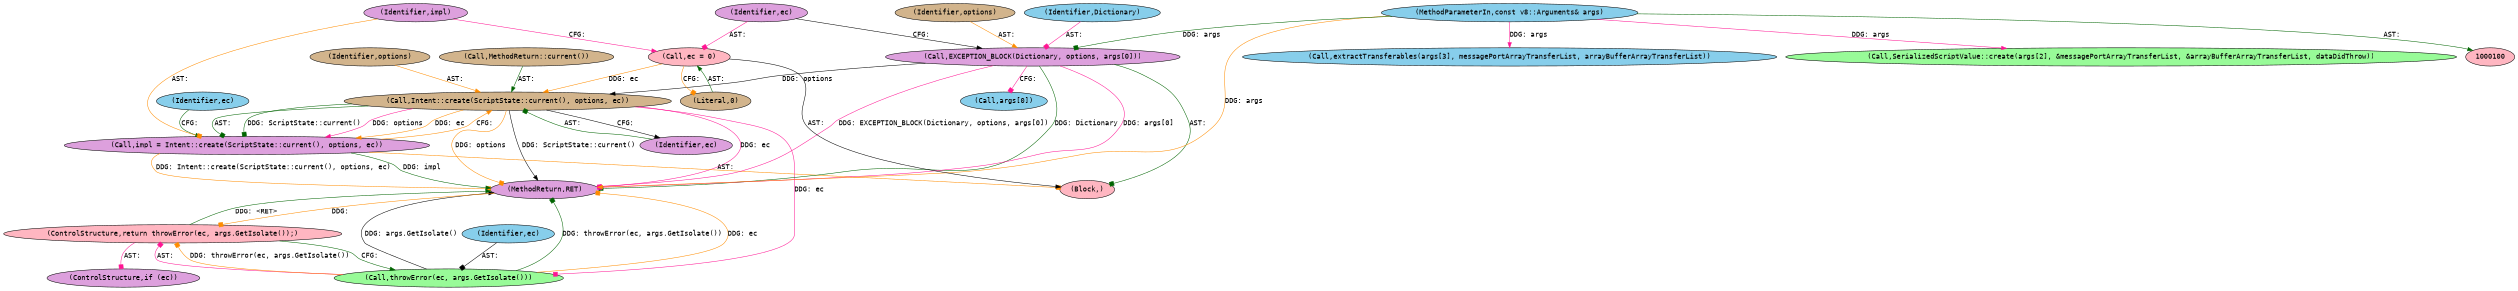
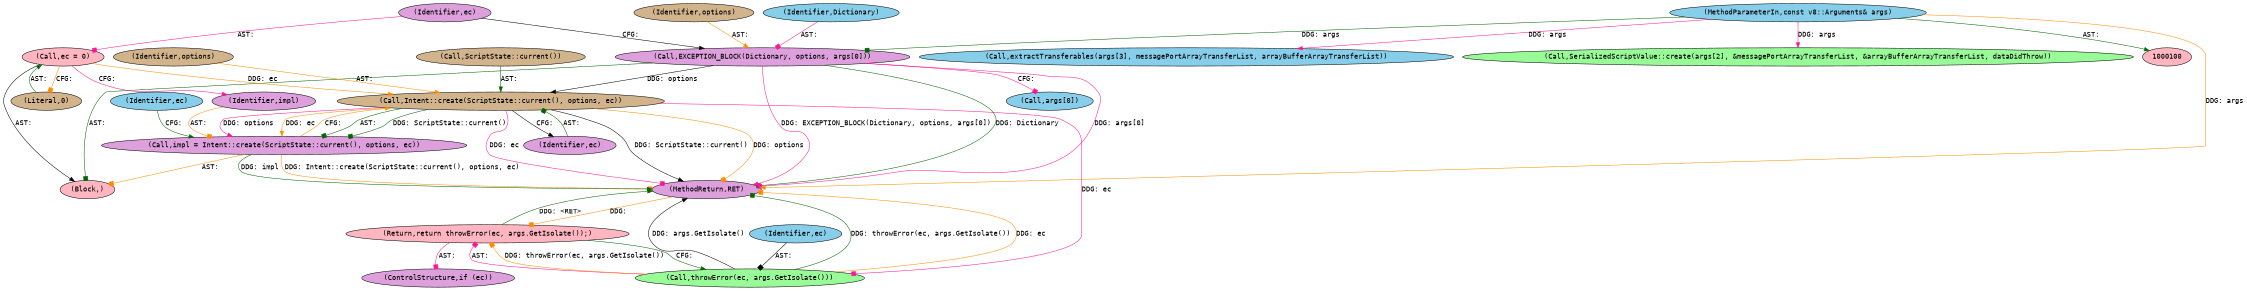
(552, 35) -> (113, 87)
(527, 57) -> (501, 57)
(173, 234) -> (488, 234)
